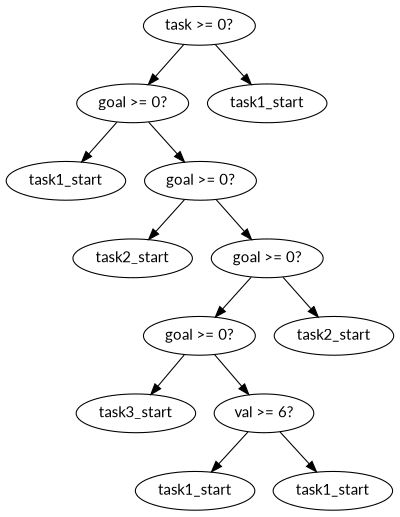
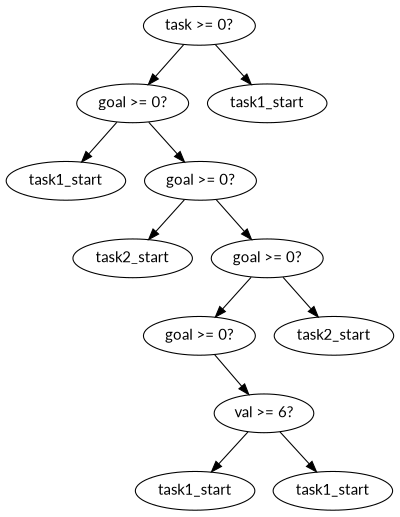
(136, 413) -> none
